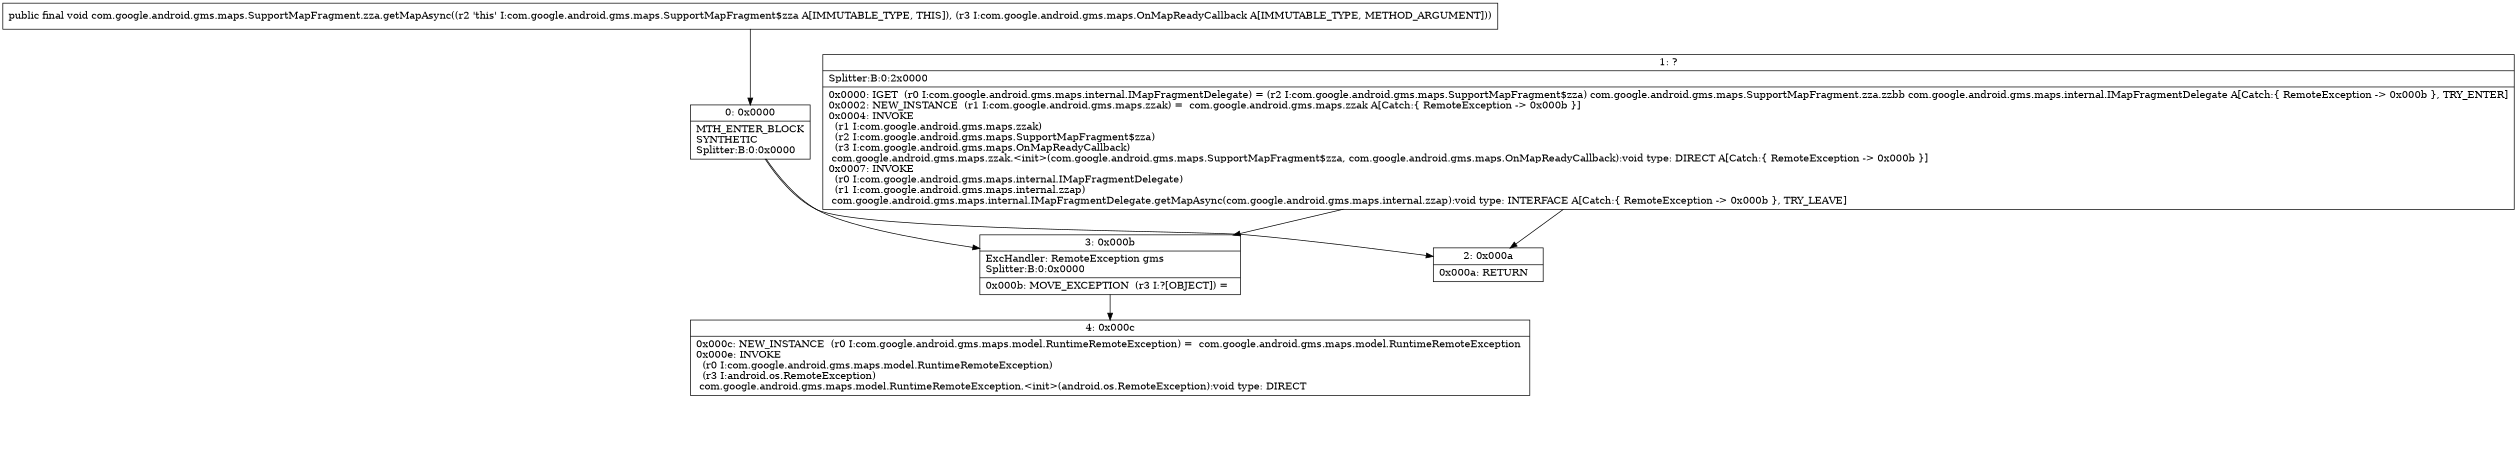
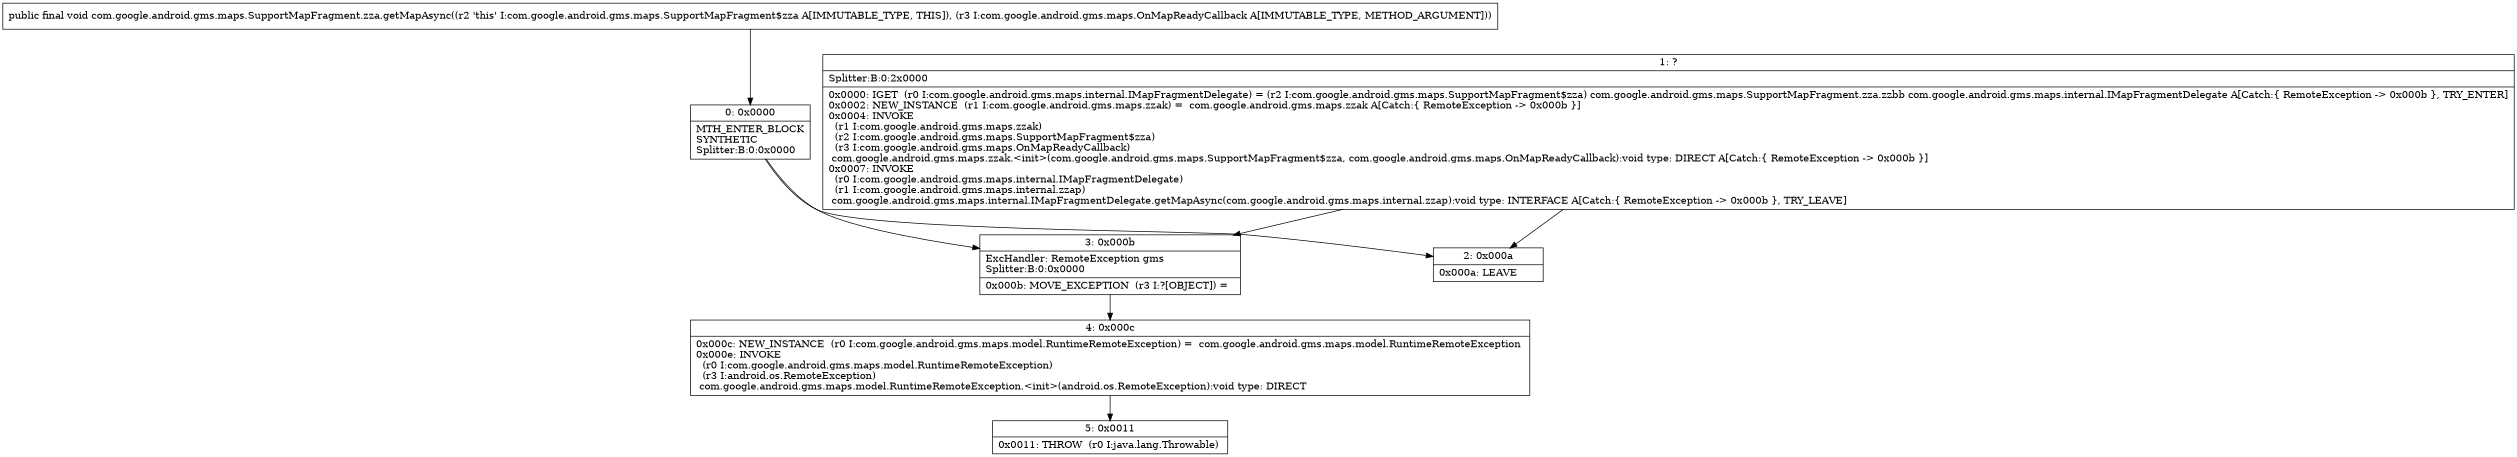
(1488, 273) -> (1483, 273)
none -> (1110, 437)
